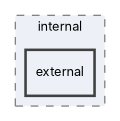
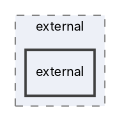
(60, 27) -> (60, 27)
